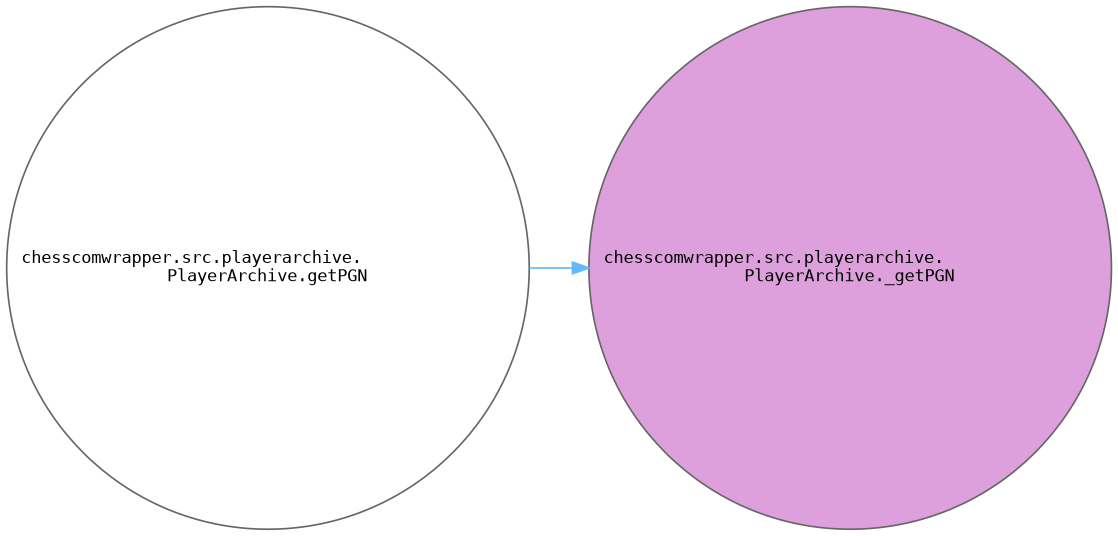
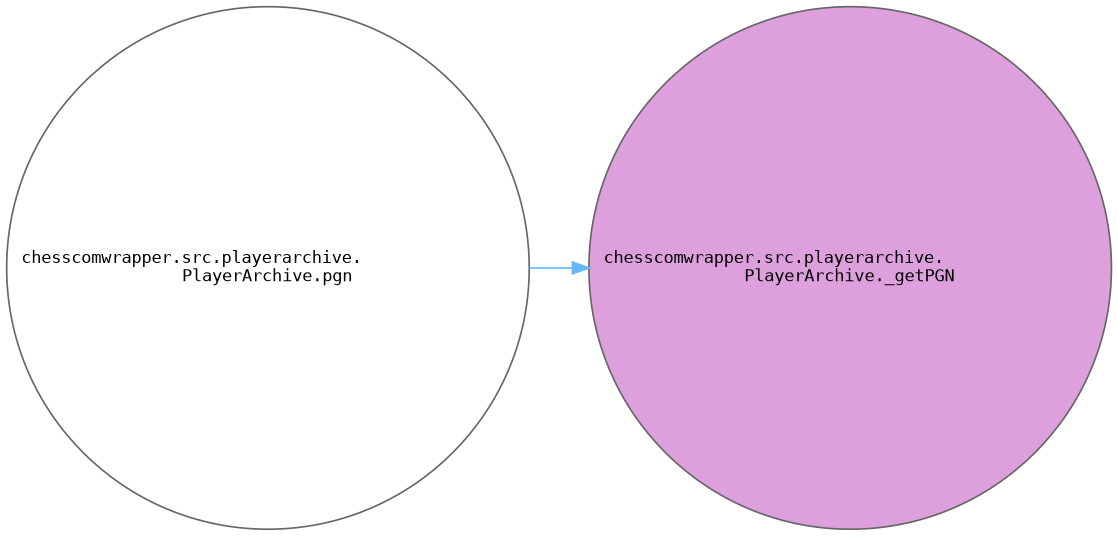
(268, 268) -> (268, 268)
